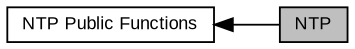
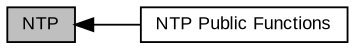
(256, 25) -> (117, 25)
